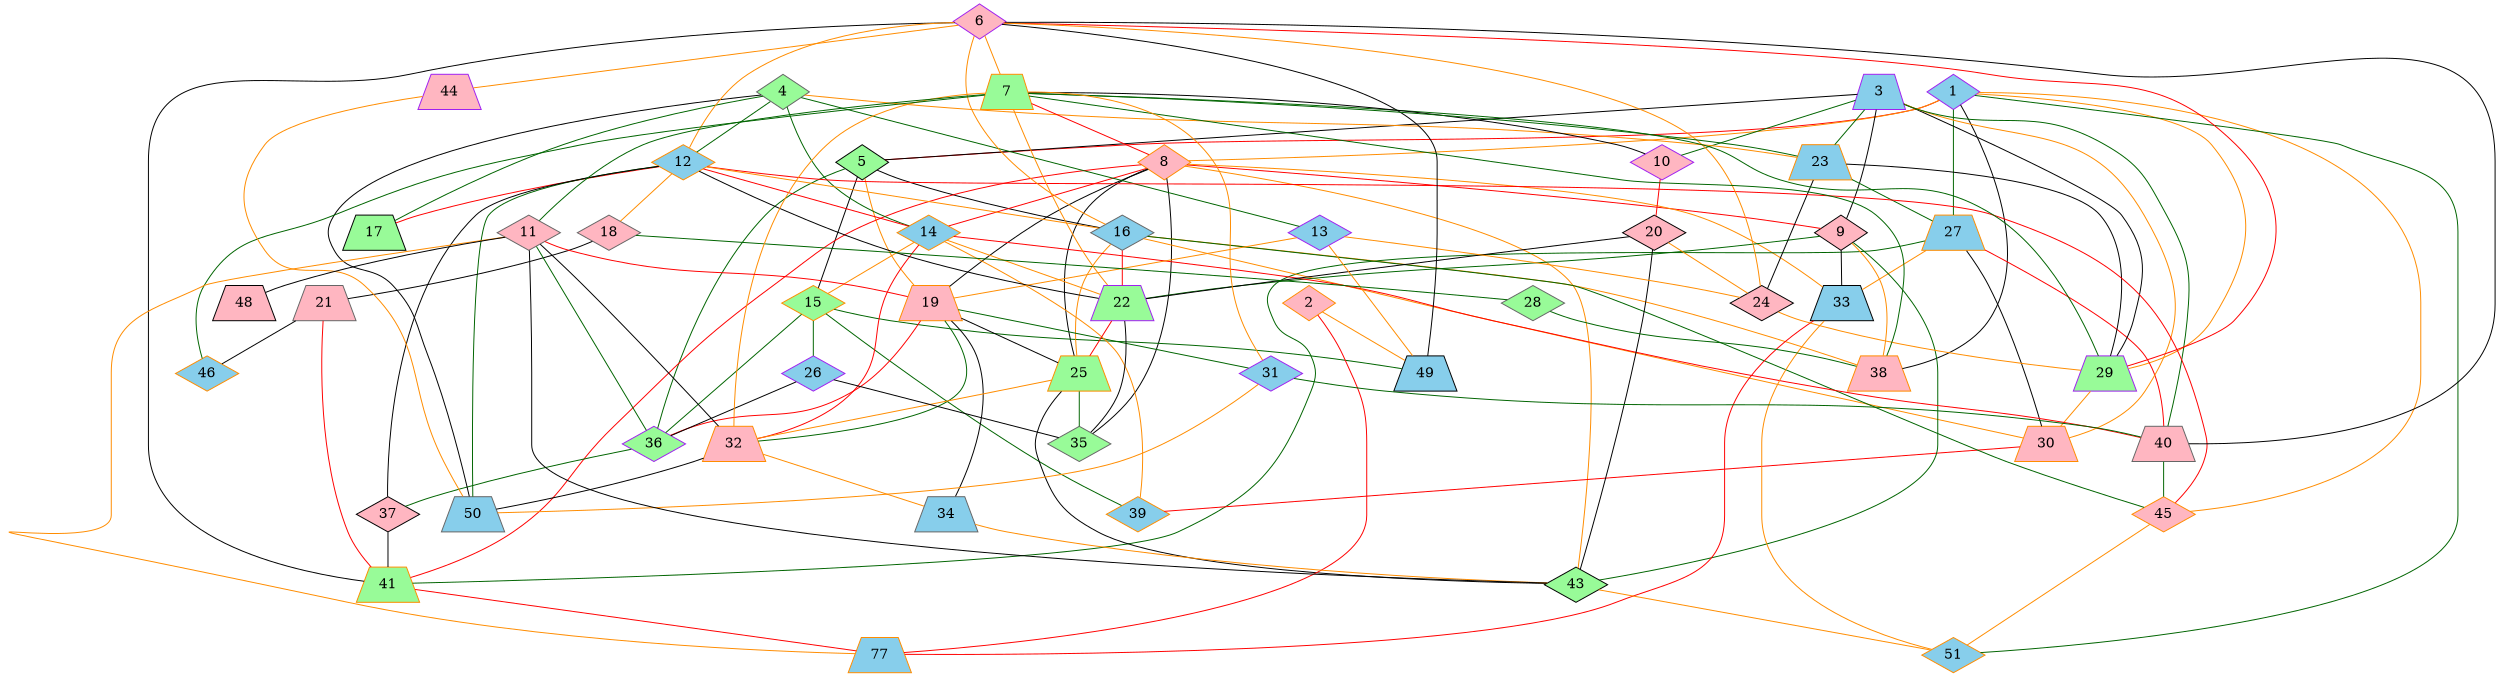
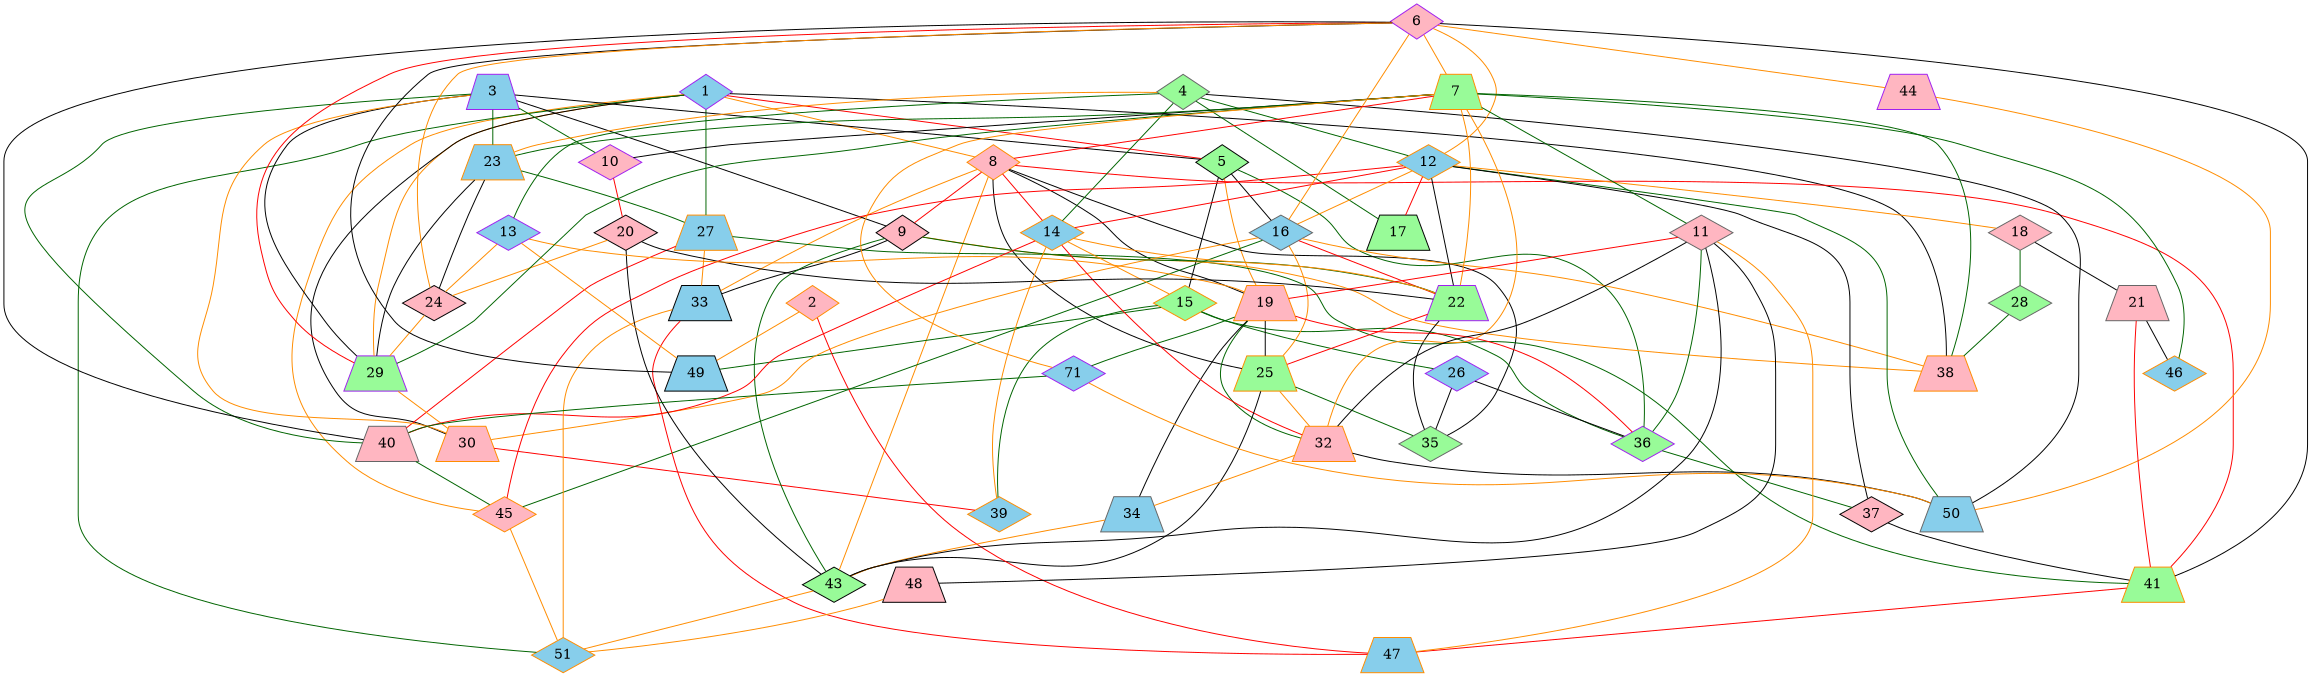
(2011, 336) -> (377, 205)
(1271, 374) -> (1074, 374)
none -> (737, 632)
(880, 655) -> (1392, 655)
